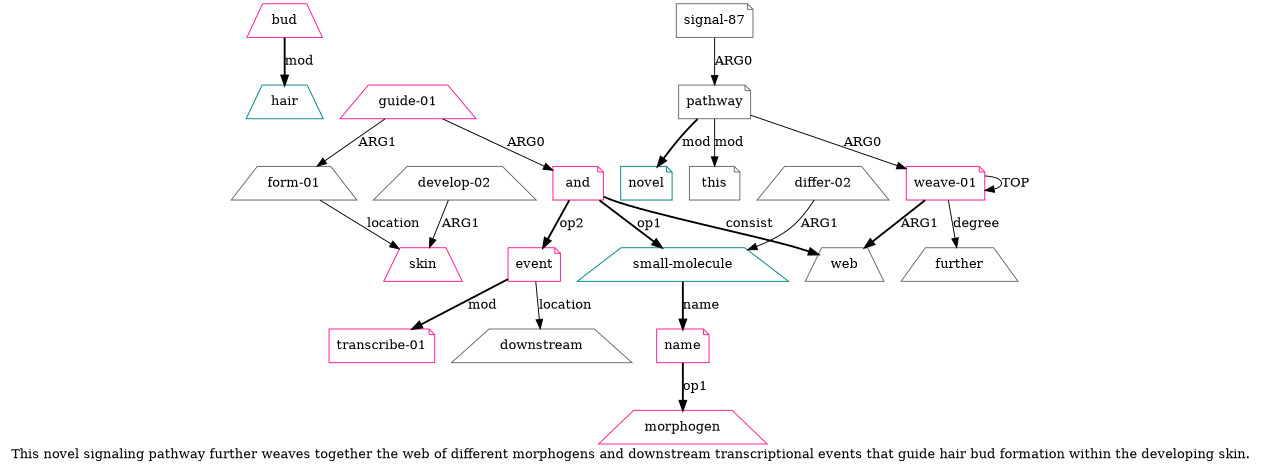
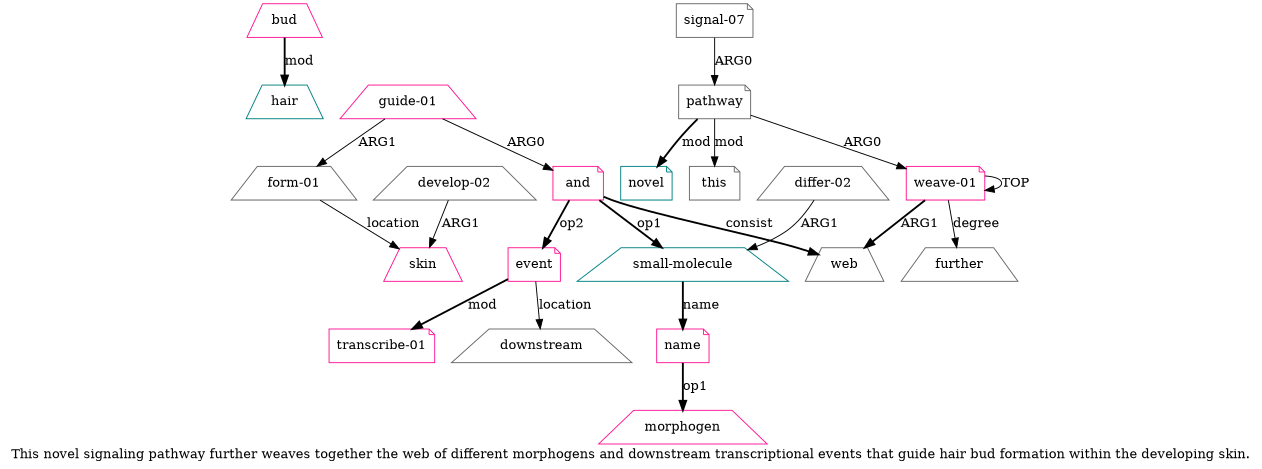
(715, 21) -> (715, 21)
